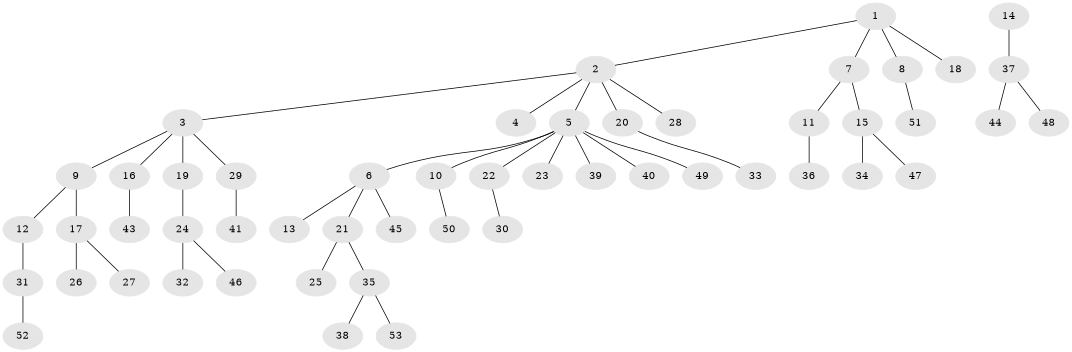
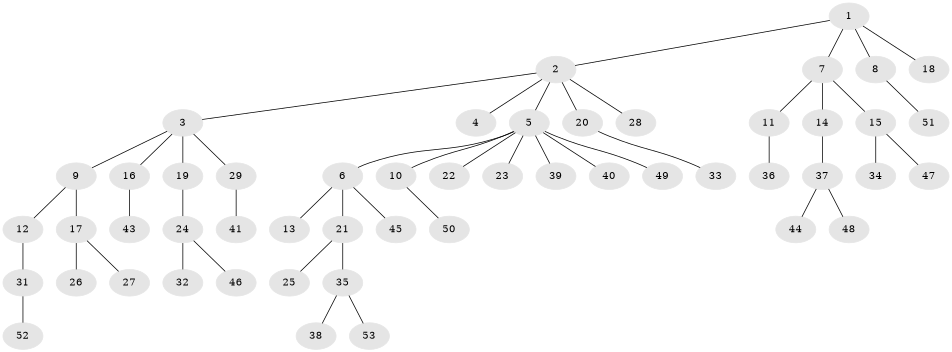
none -> (822, 96)
(503, 229) -> none
